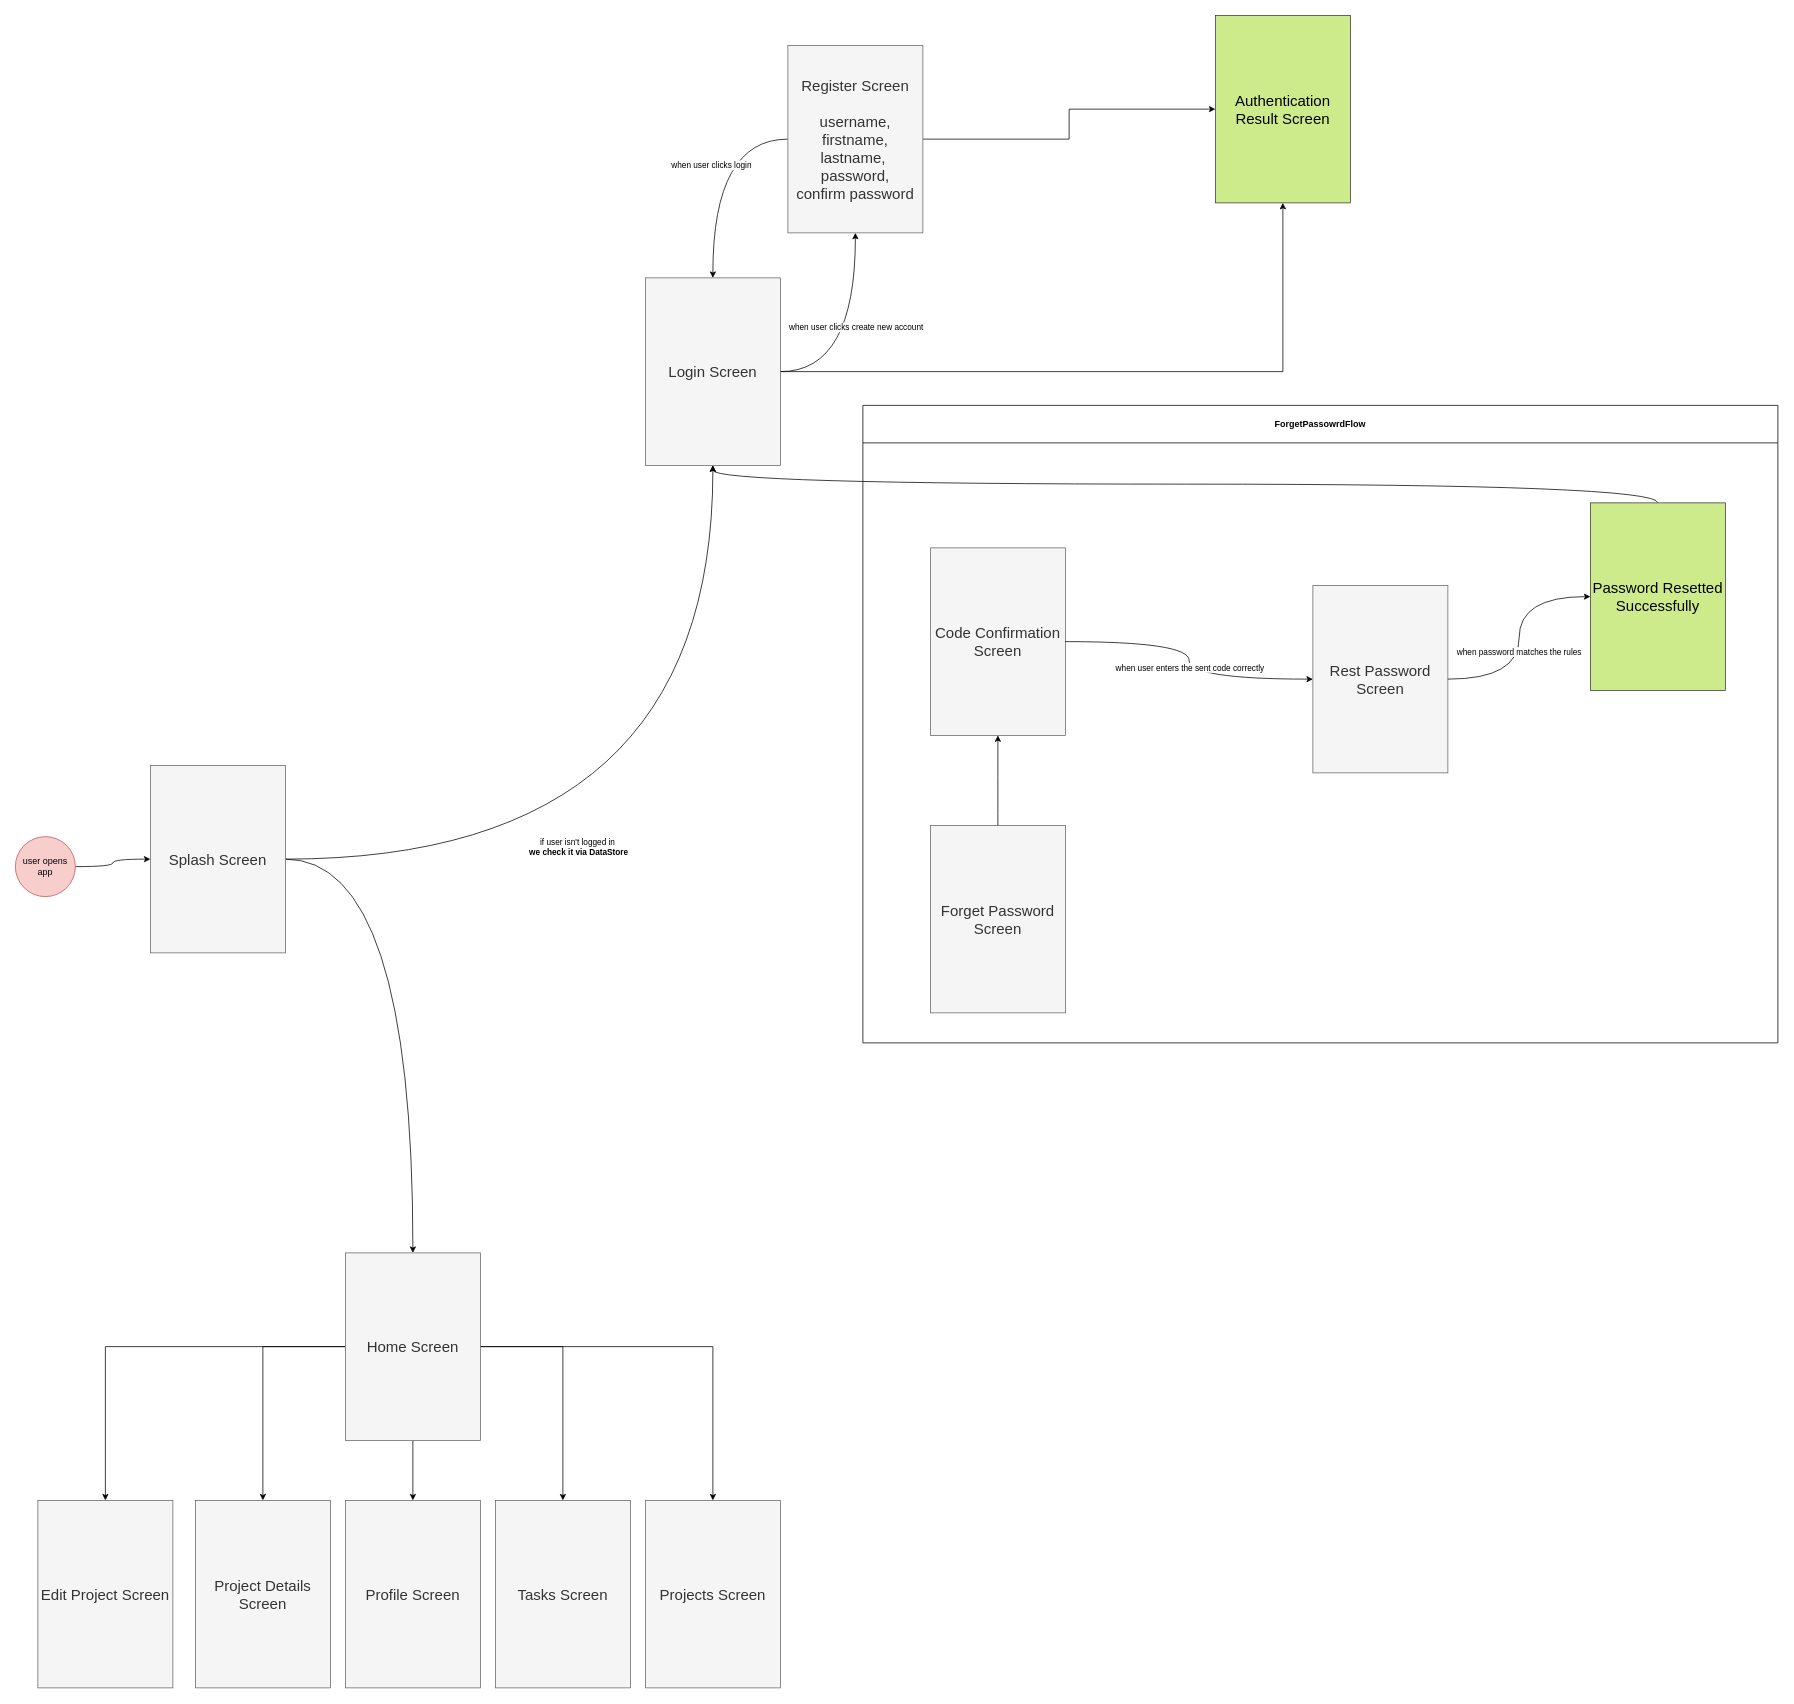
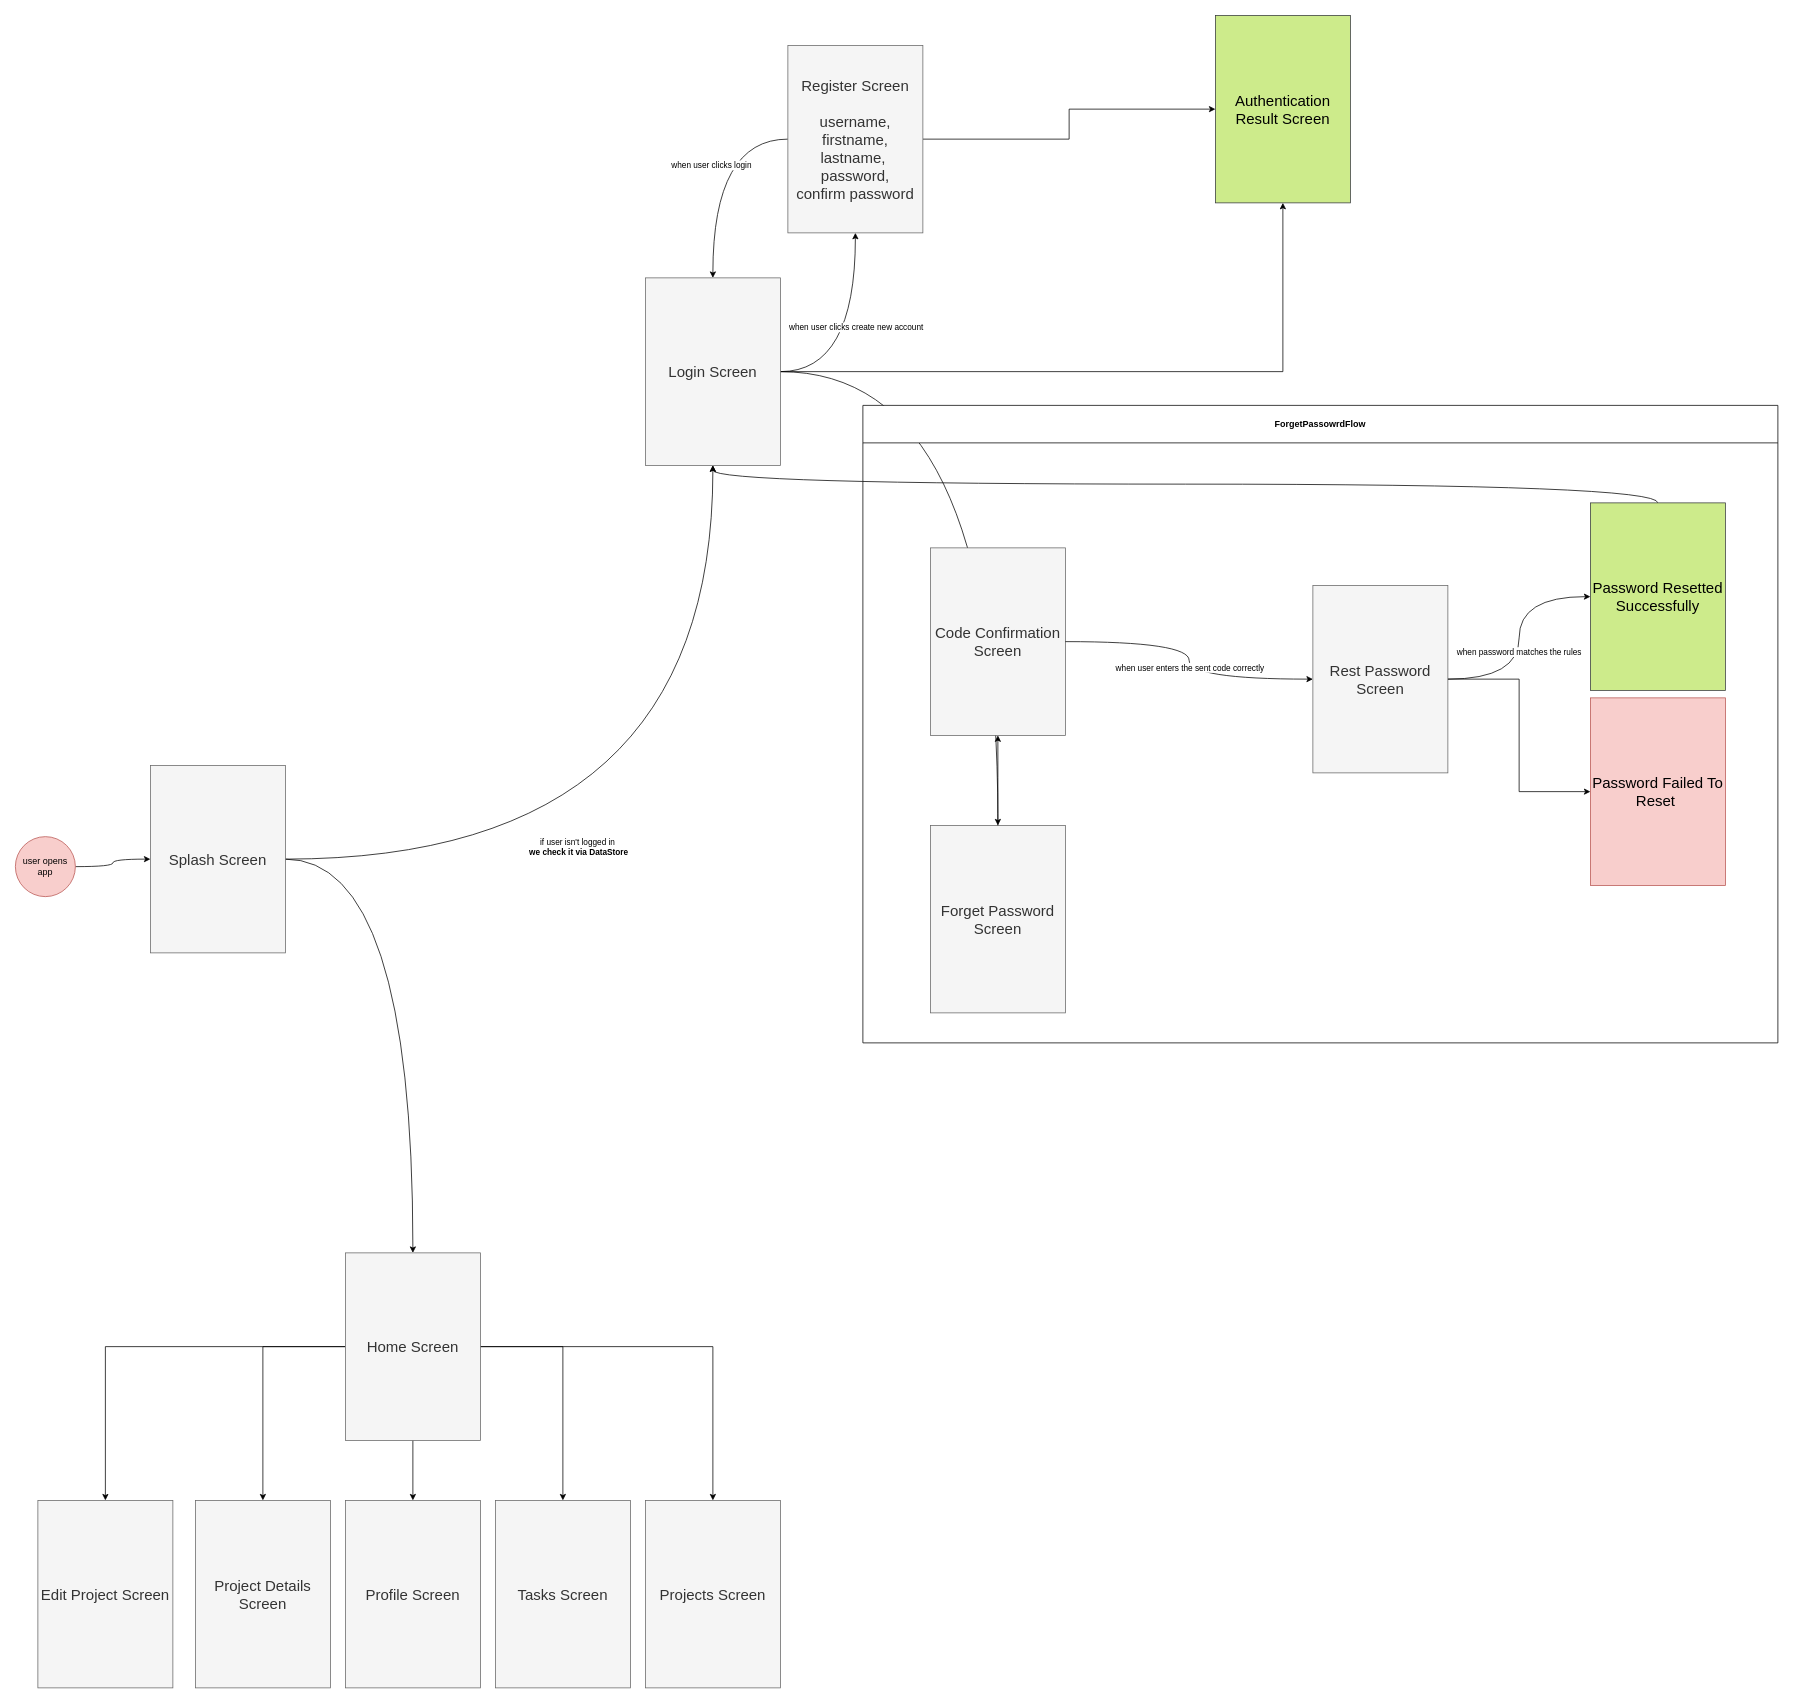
none -> (947, 492)
none -> (1550, 792)
none -> (1658, 792)
